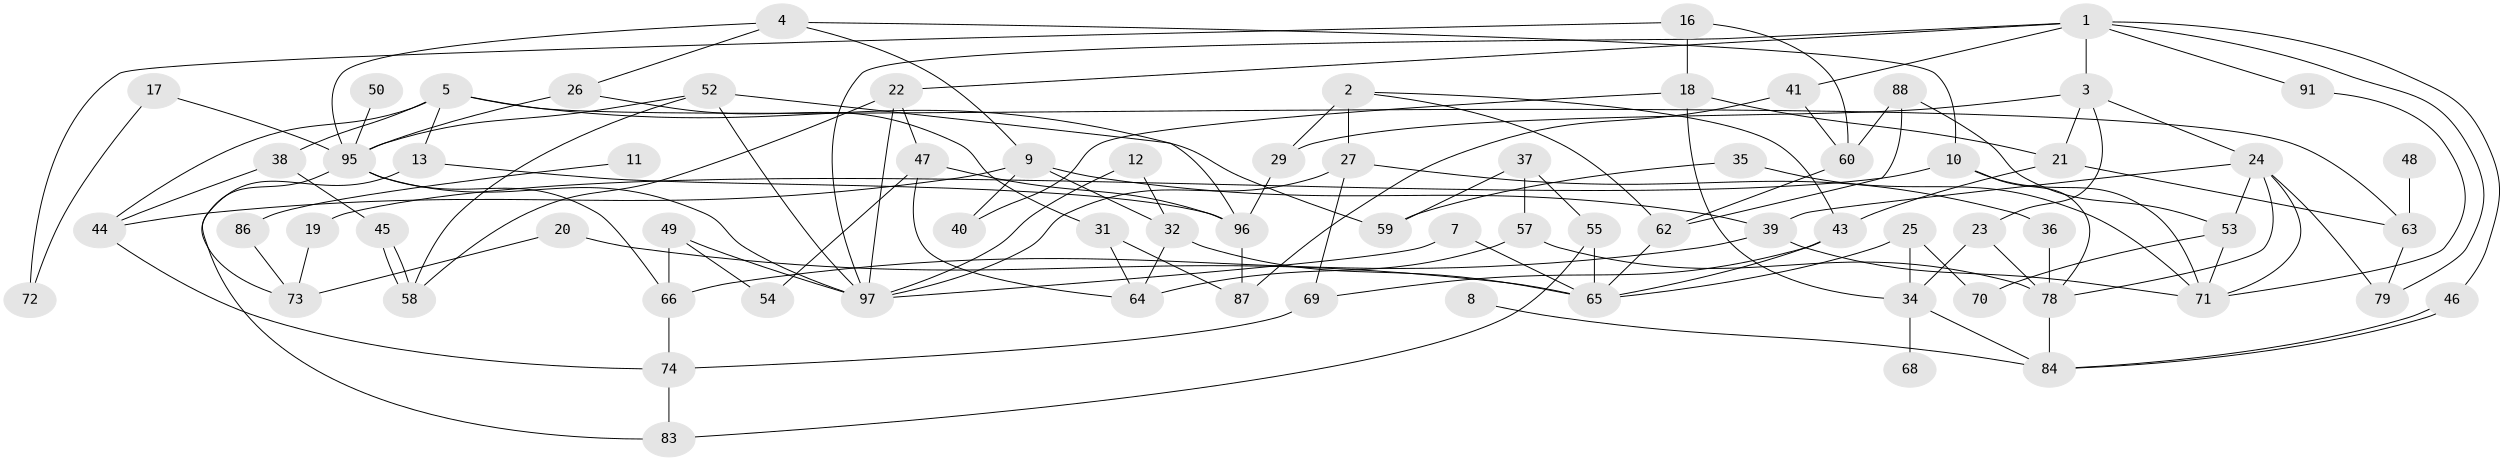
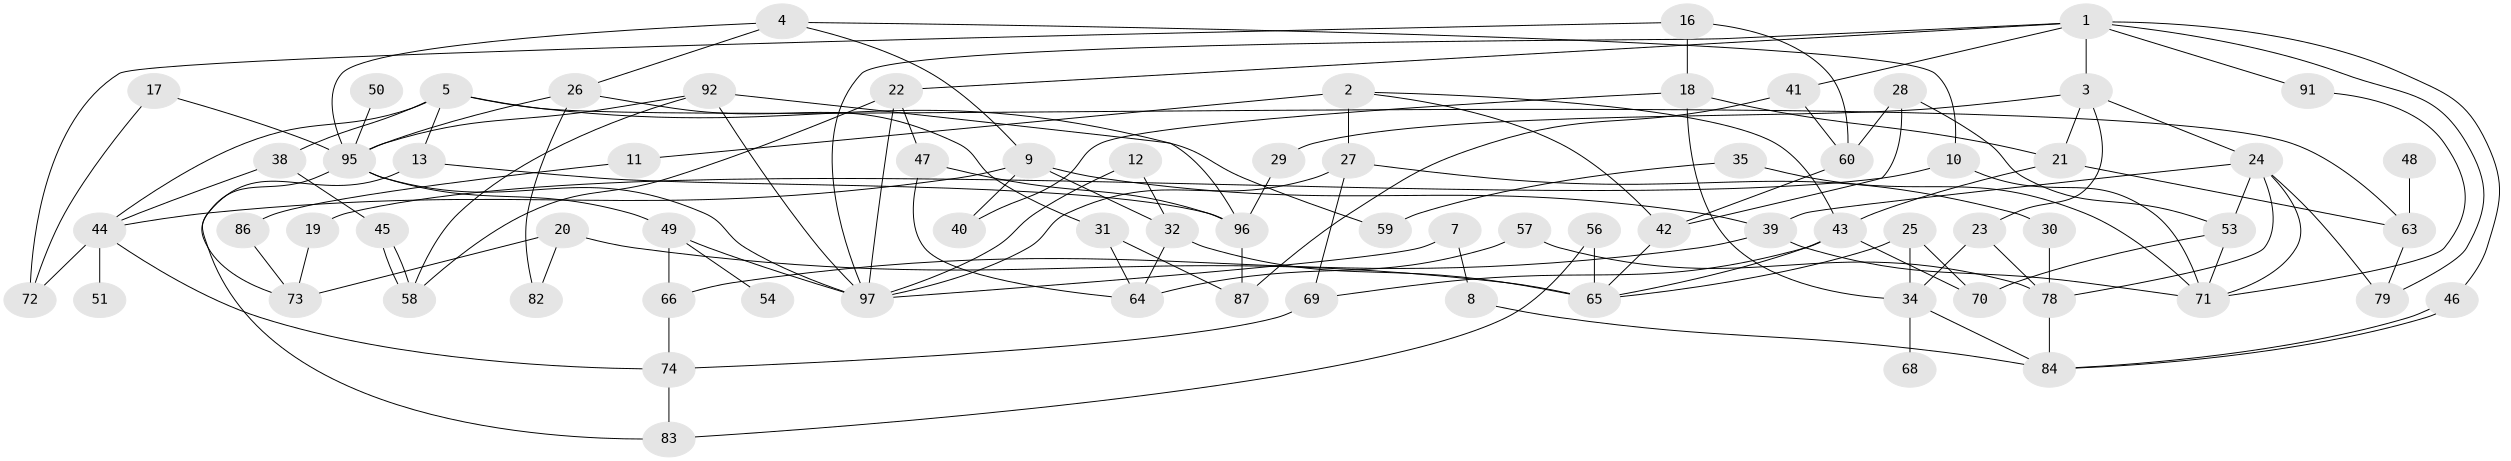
(710, 91) -> (710, 91)
(1900, 91) -> (1900, 91)
(1314, 126) -> (975, 127)
(1525, 161) -> none
(586, 207) -> (509, 197)
(2089, 222) -> none
(848, 228) -> none
(1594, 230) -> (1594, 230)
(1664, 230) -> (1664, 230)
(2049, 230) -> (2049, 230)
none -> (1893, 257)
none -> (65, 265)
(1534, 270) -> (1463, 265)
none -> (100, 300)
none -> (536, 300)
